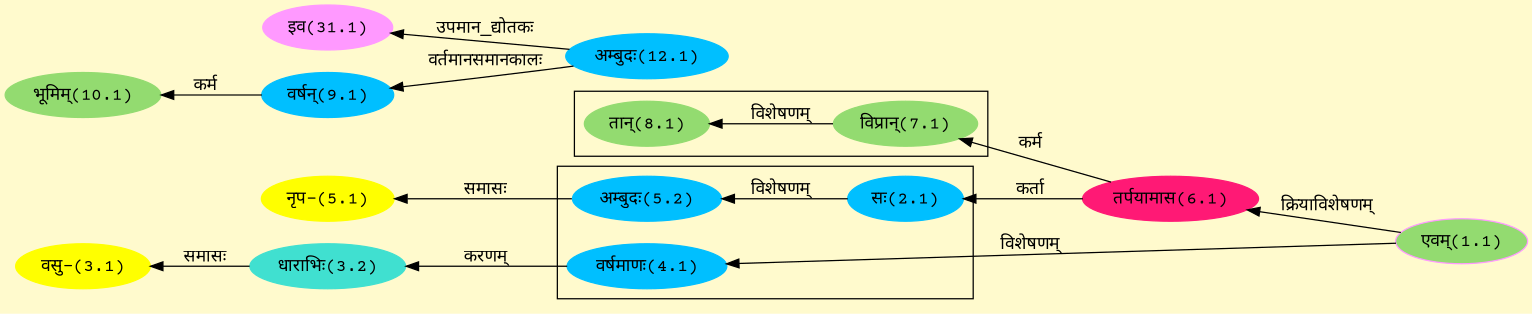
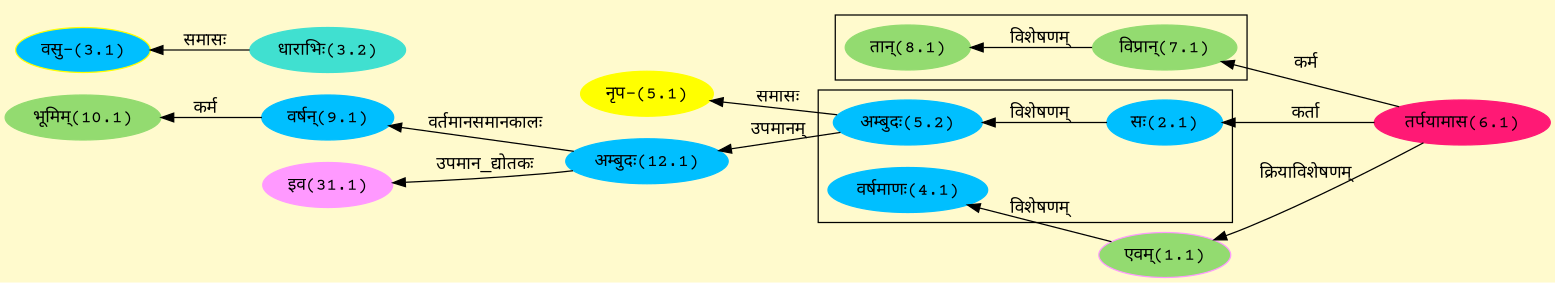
none -> (786, 141)
(1330, 222) -> (1326, 192)
(83, 266) -> (83, 50)
(493, 266) -> none
